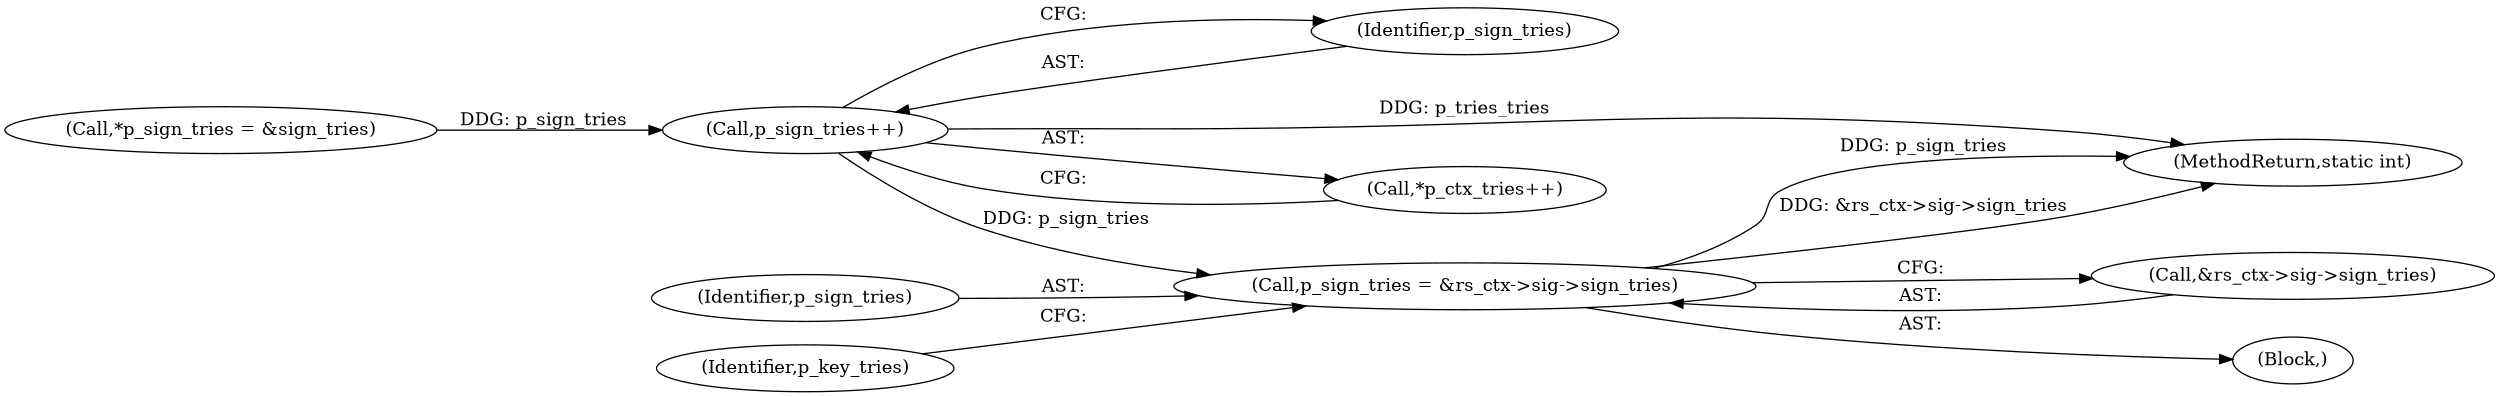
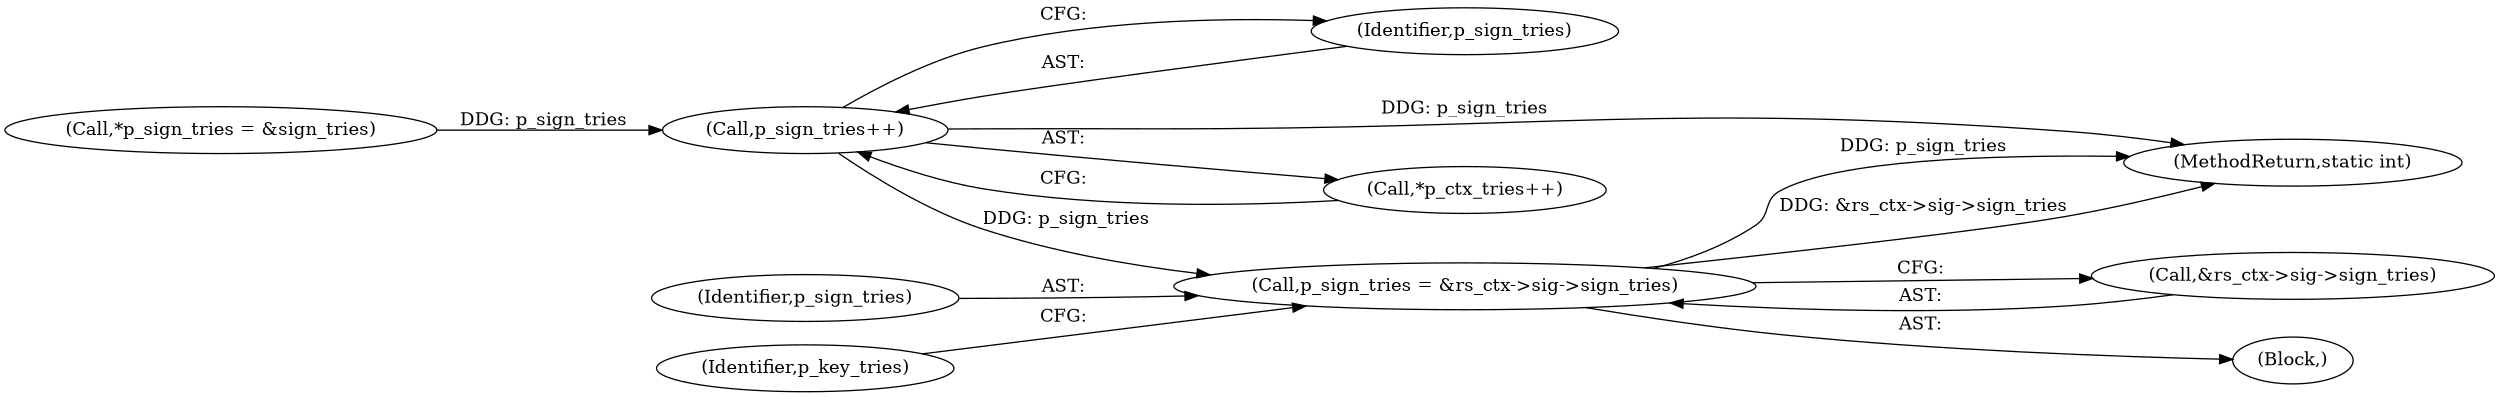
(1465, 109) -> (1465, 109)
